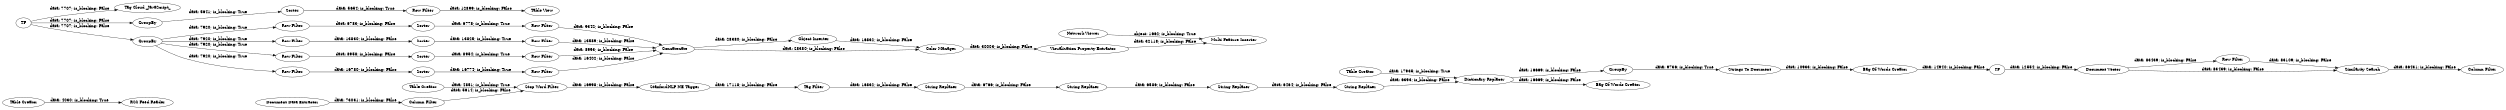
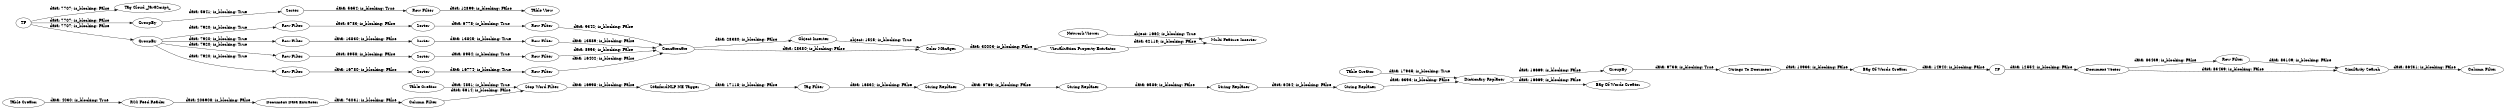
(881, 40) -> (881, 40)
none -> (213, 103)
